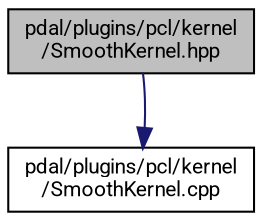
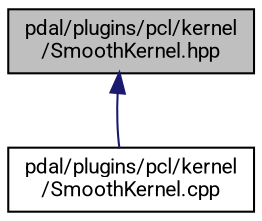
(145, 100) -> (117, 121)
